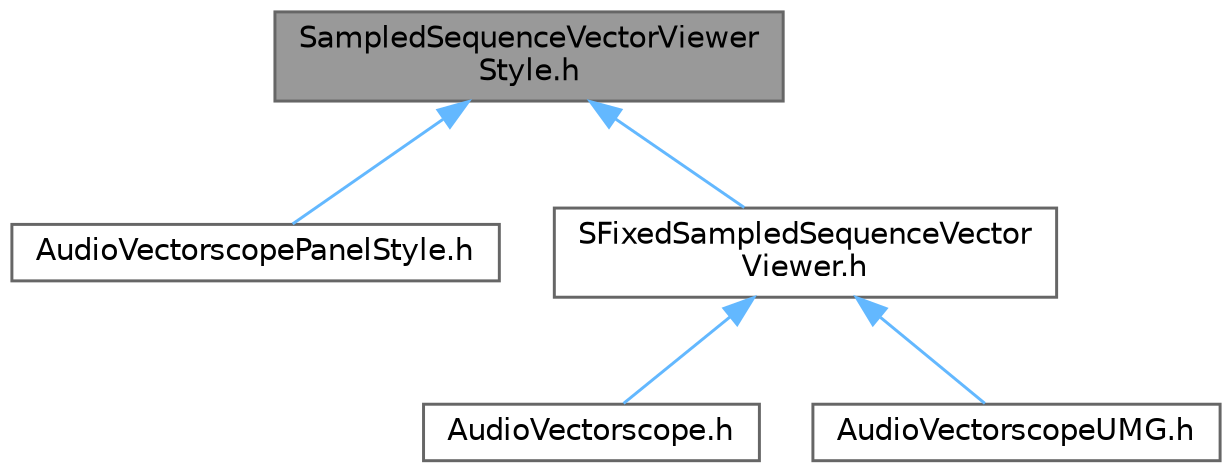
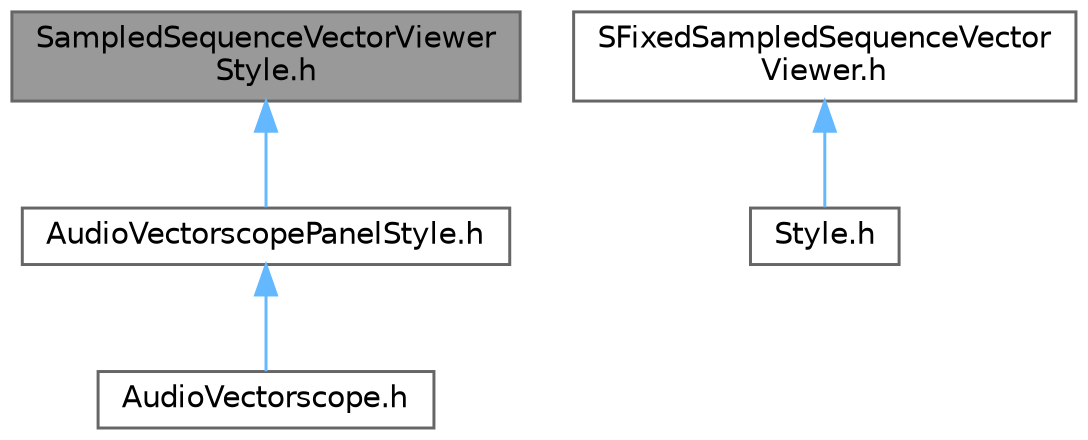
(680, 163) -> none
(677, 360) -> (266, 333)
(1016, 432) -> (825, 236)
